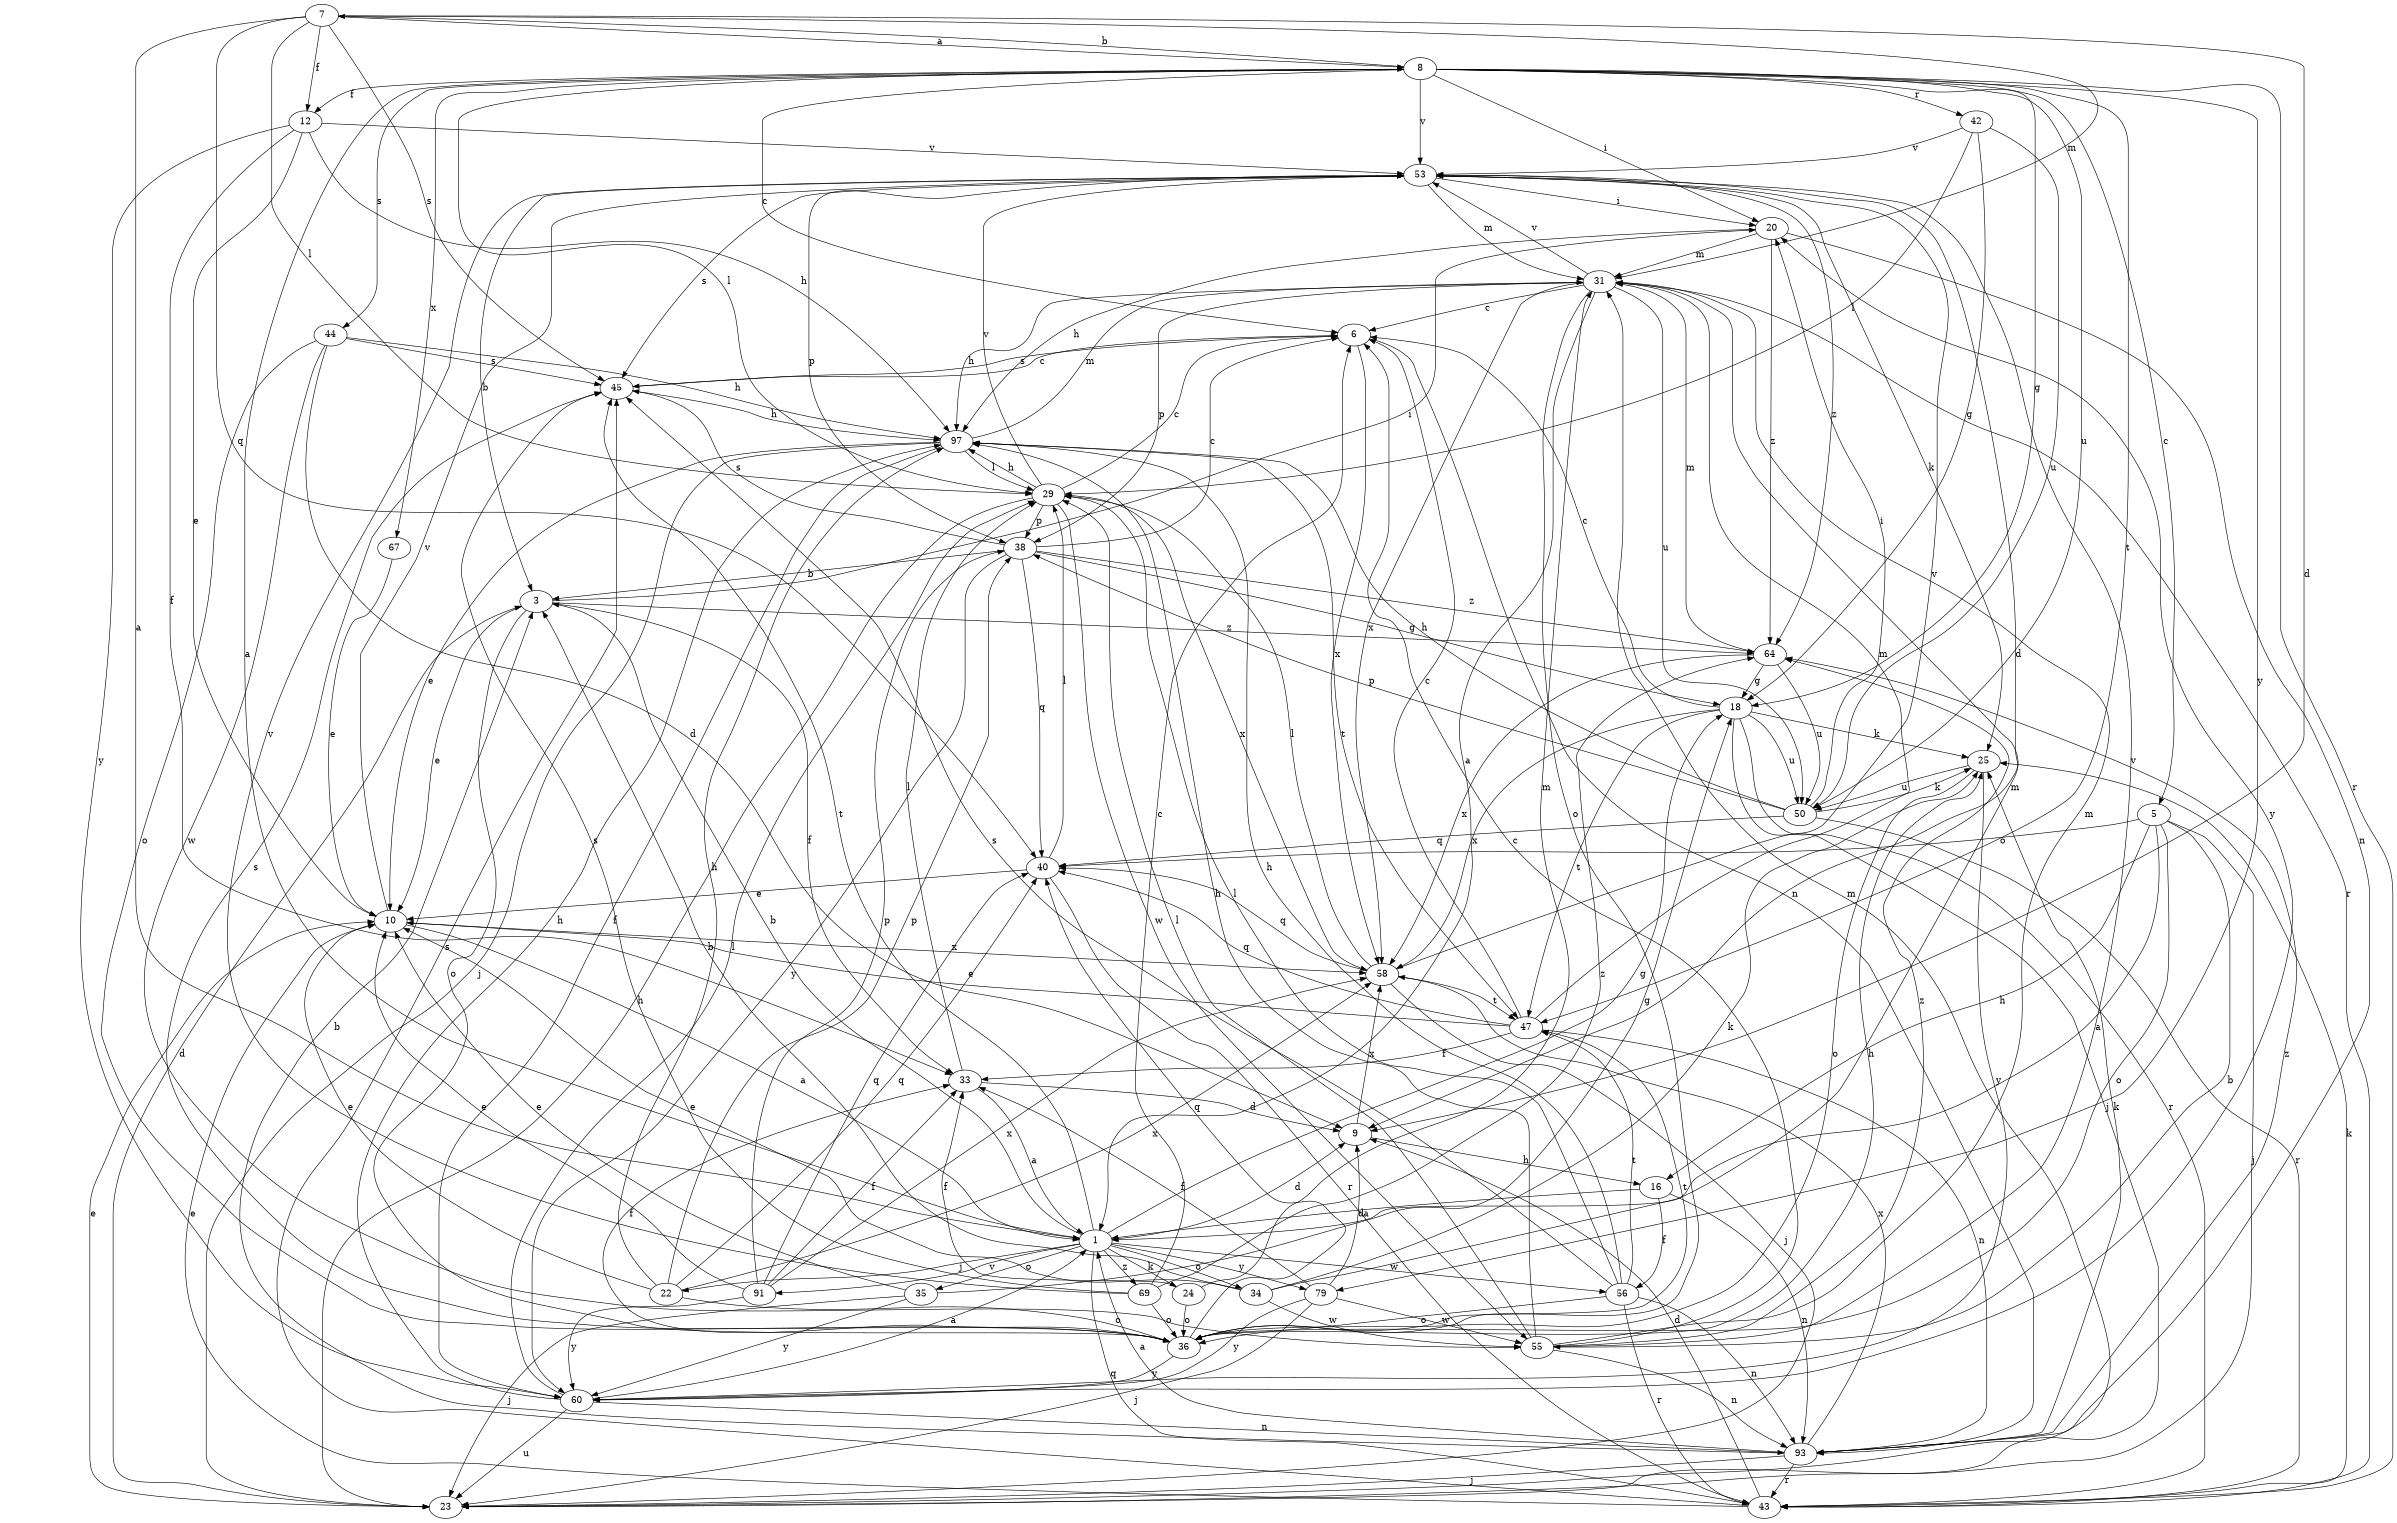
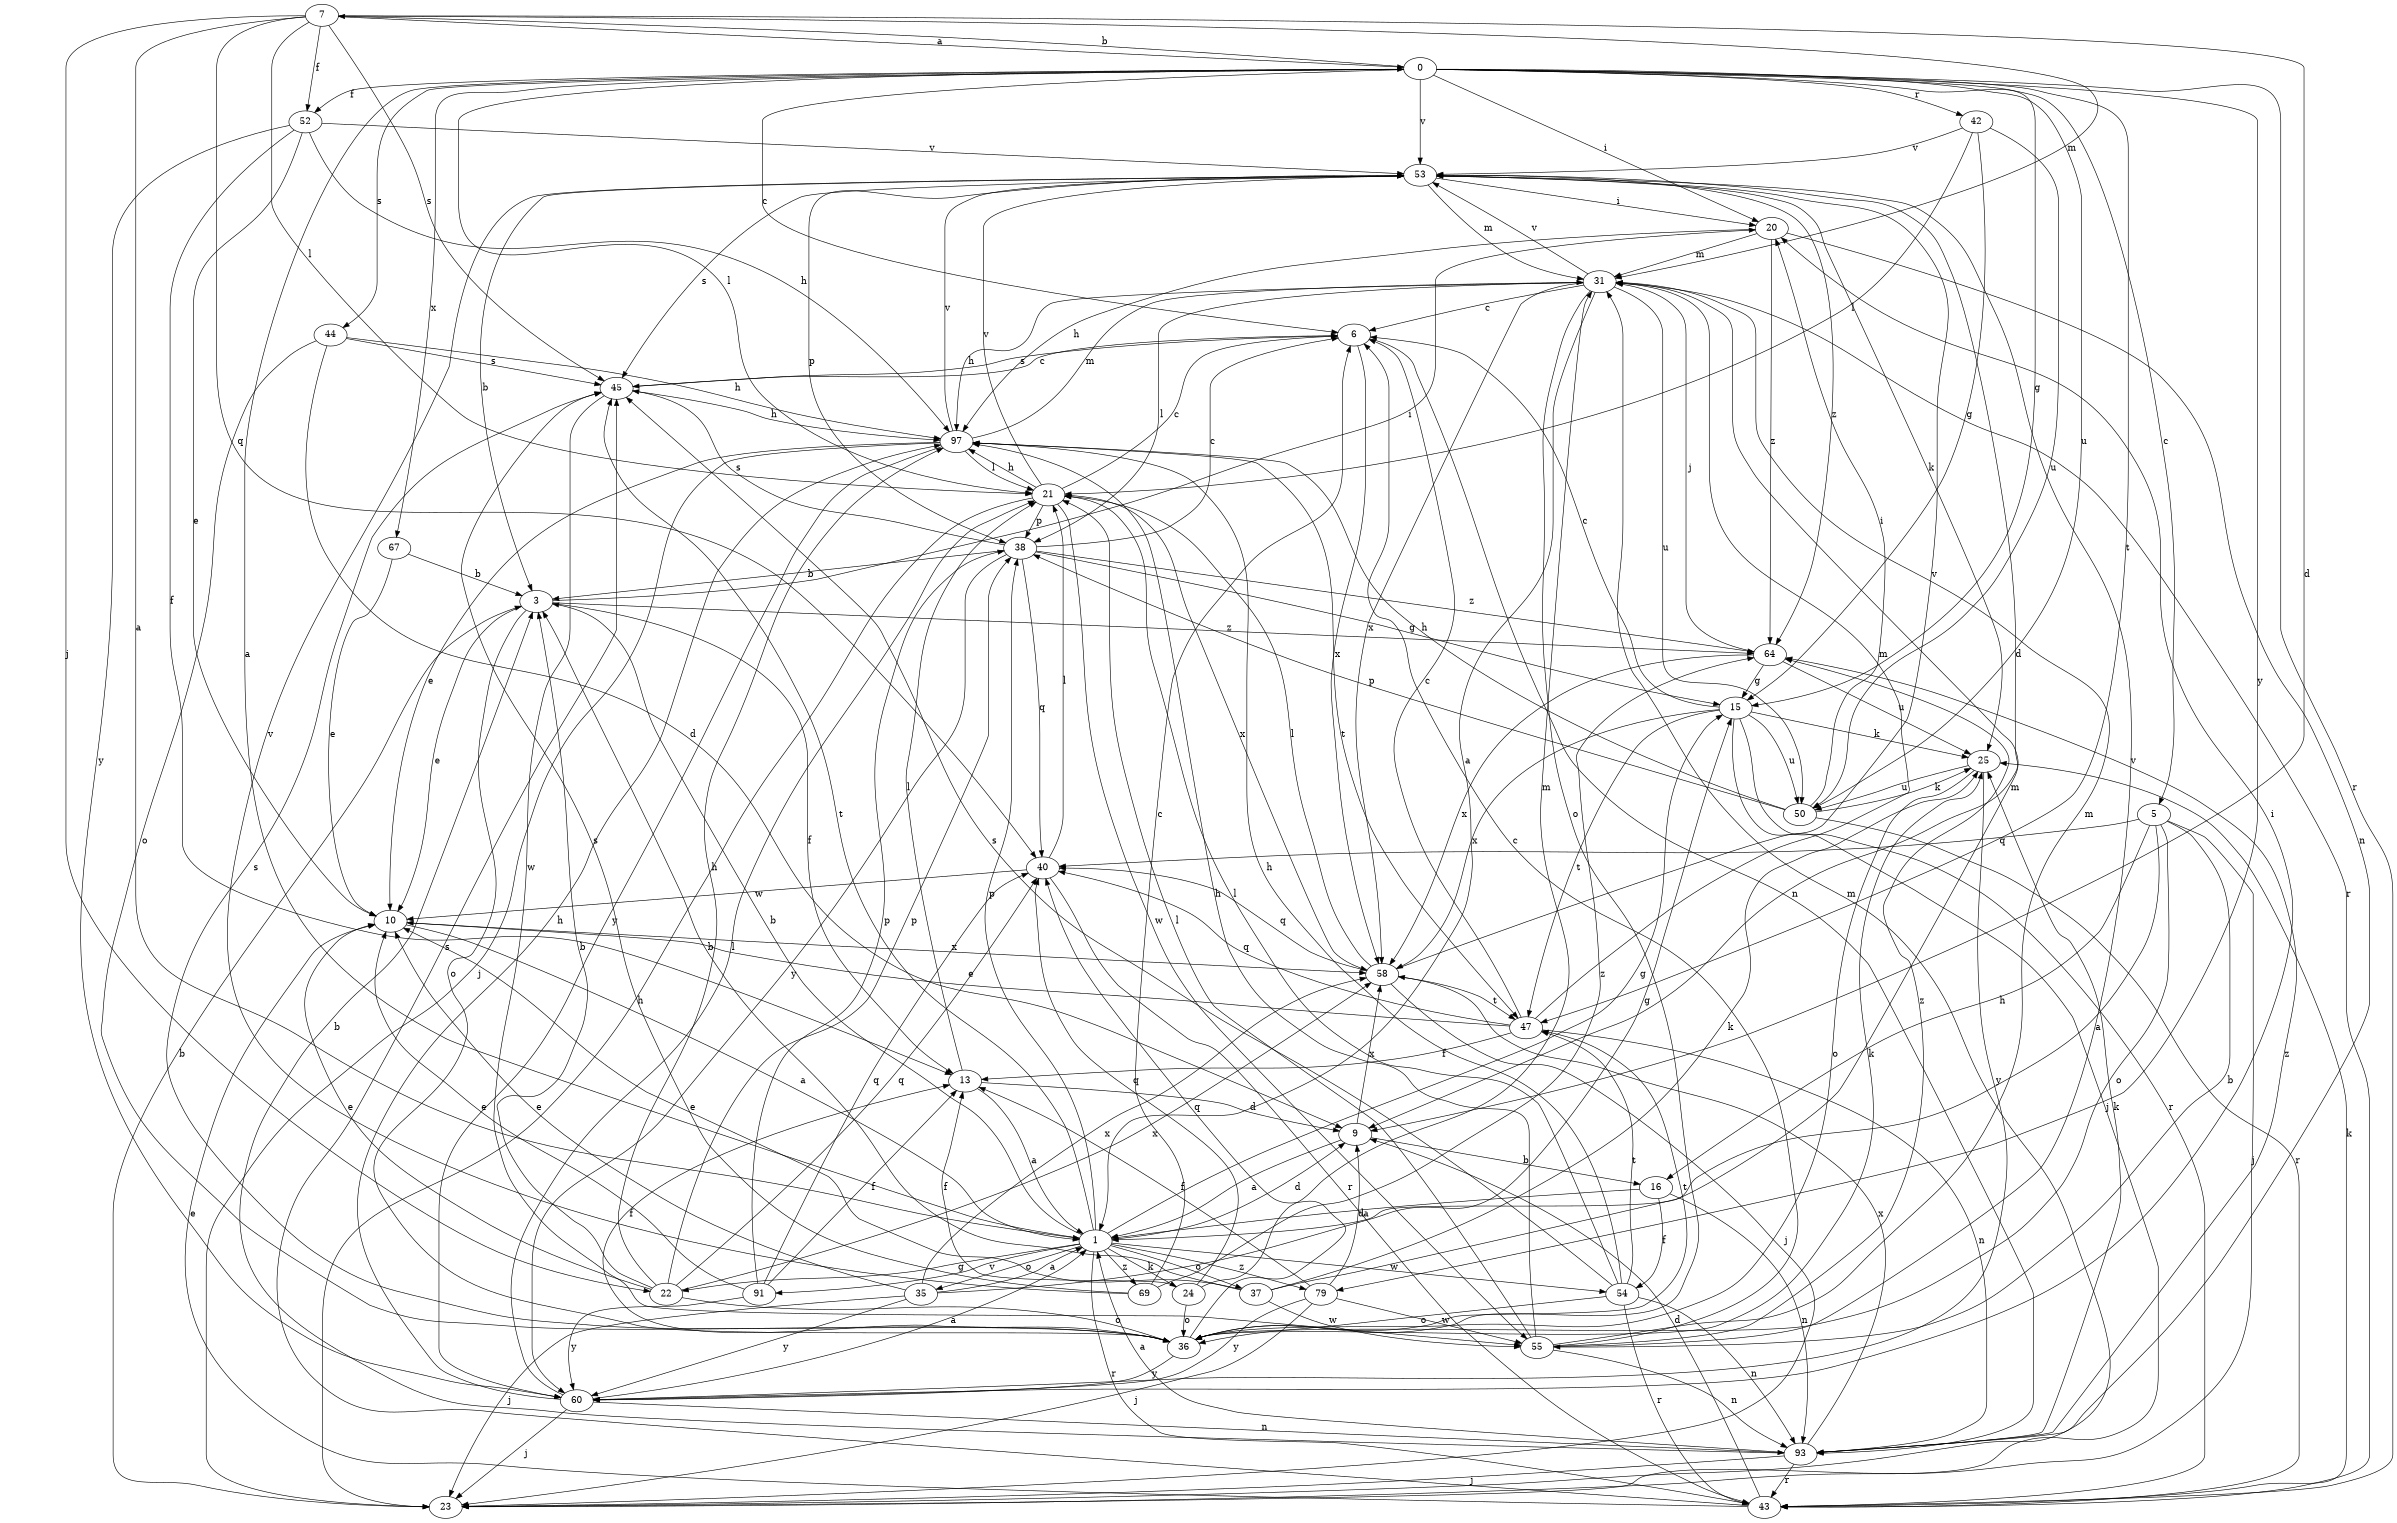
(1420, 69) -> (1420, 69)
(305, 122) -> (305, 122)
(601, 210) -> (962, 203)
(1162, 415) -> (1162, 415)
(1690, 468) -> (1690, 468)
(1048, 495) -> (1048, 495)
none -> (457, 572)
(1736, 708) -> (1736, 708)
none -> (66, 709)
(1815, 732) -> (1874, 706)
(2272, 815) -> (2272, 815)
(1424, 838) -> (1127, 1087)
(2003, 841) -> (2003, 841)
(759, 895) -> (759, 895)
(615, 921) -> (615, 921)
none -> (985, 926)
none -> (586, 1011)
(182, 1054) -> (182, 1054)
(1871, 1054) -> (1871, 1054)
(965, 1081) -> (965, 1081)
(1034, 1105) -> (1126, 1111)
(1526, 1161) -> (1526, 1161)
none -> (1229, 1189)
(432, 1264) -> (598, 1266)
(961, 1268) -> (961, 1268)
(1242, 1268) -> (1242, 1268)
none -> (1027, 1274)
(1256, 1294) -> (1256, 1294)
(1622, 1294) -> (1622, 1294)
(90, 1298) -> none
(1160, 1315) -> none
(1114, 1374) -> (1114, 1374)
(526, 1454) -> (526, 1454)
